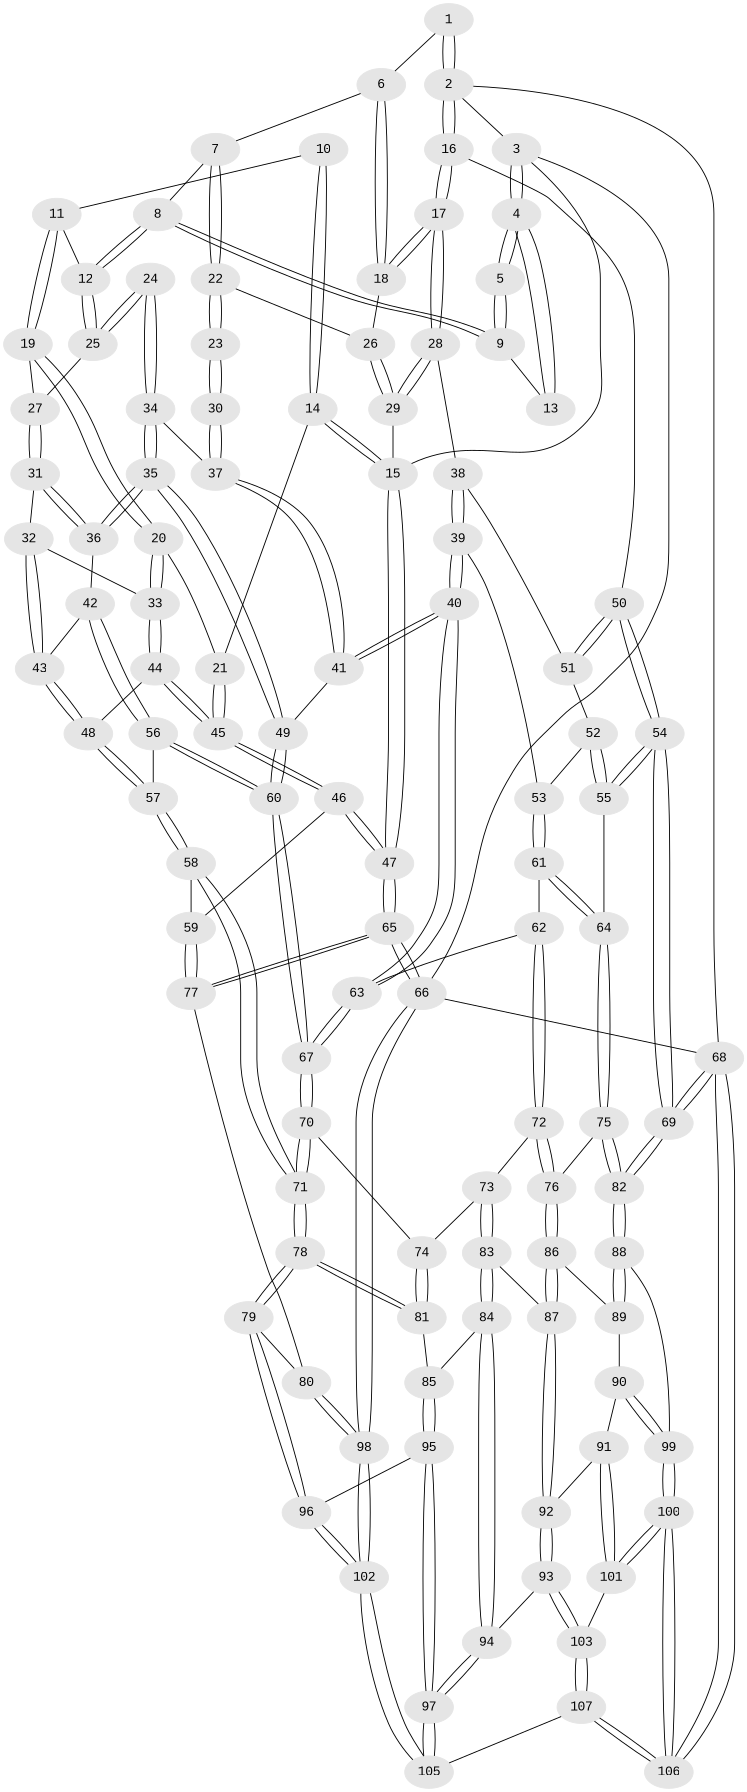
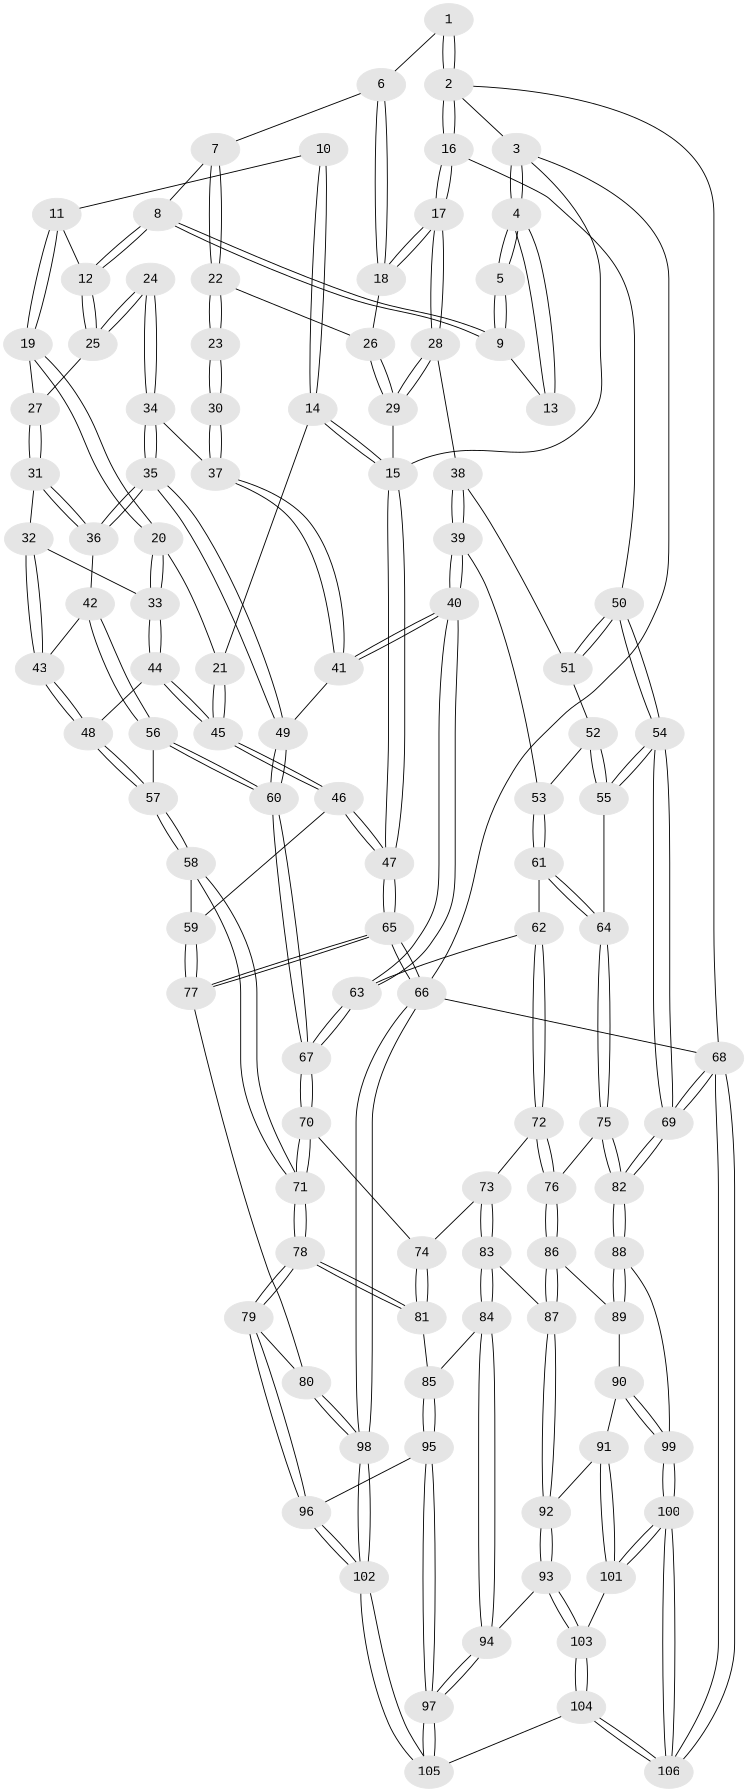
(581, 1707) -> (581, 1707)
